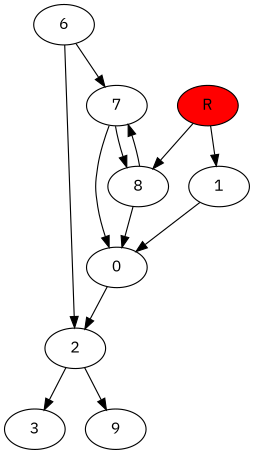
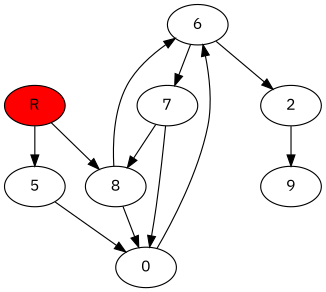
(136, 151) -> (122, 97)
(219, 187) -> (35, 187)
(99, 303) -> (200, 156)
(35, 429) -> none
